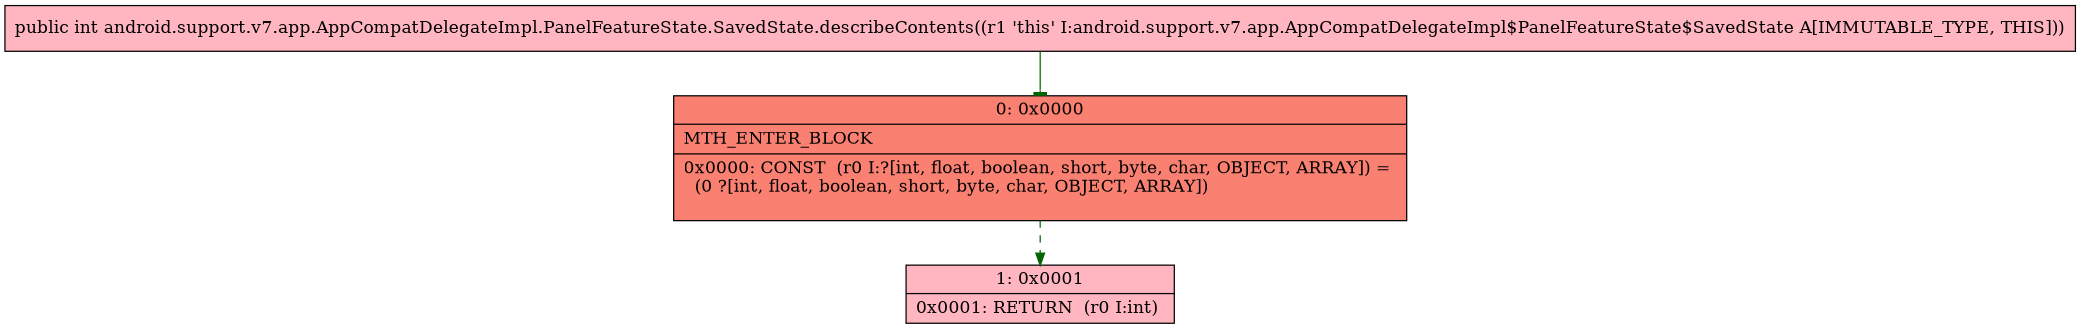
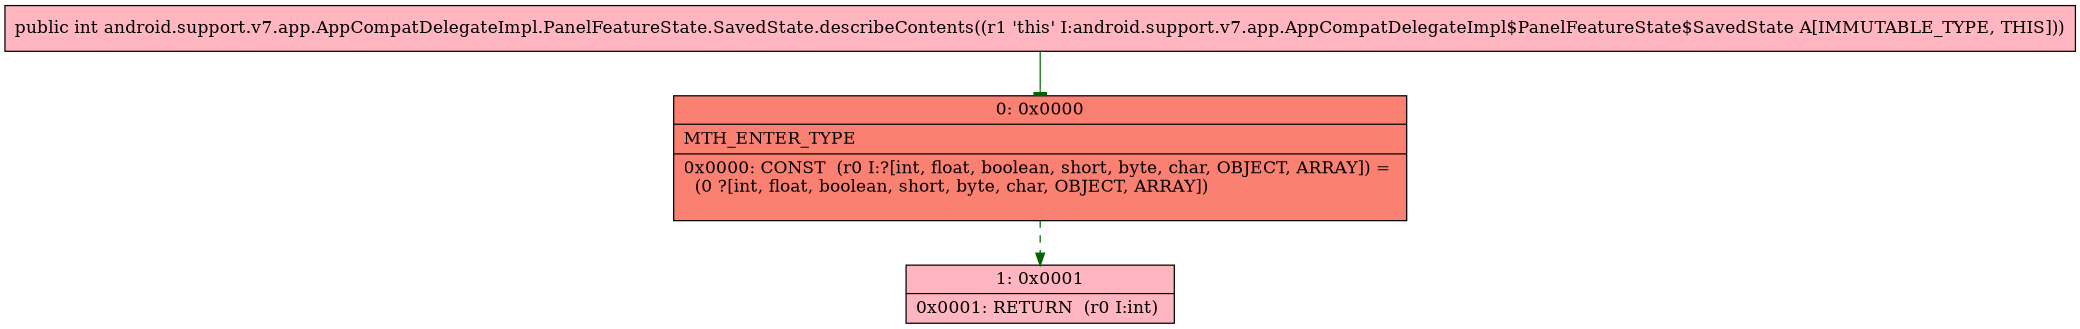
(779, 138) -> (770, 138)
